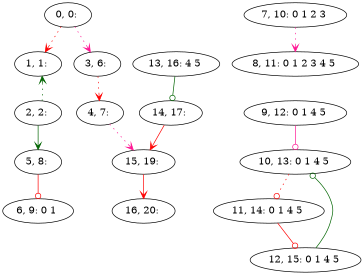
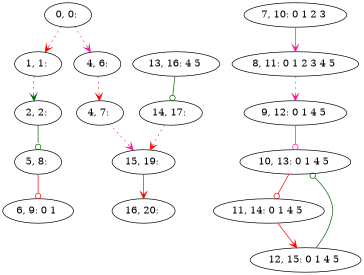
(295, 36) -> (295, 36)
(97, 64) -> (97, 64)
none -> (295, 85)
(43, 92) -> (34, 85)
(38, 134) -> (38, 134)
(159, 135) -> (159, 135)
(284, 184) -> (284, 184)
(286, 233) -> (286, 233)
